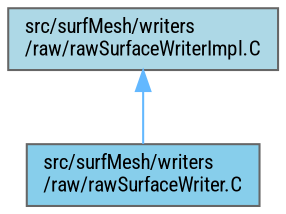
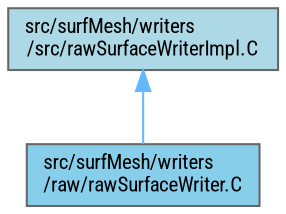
(143, 39) -> (143, 39)
